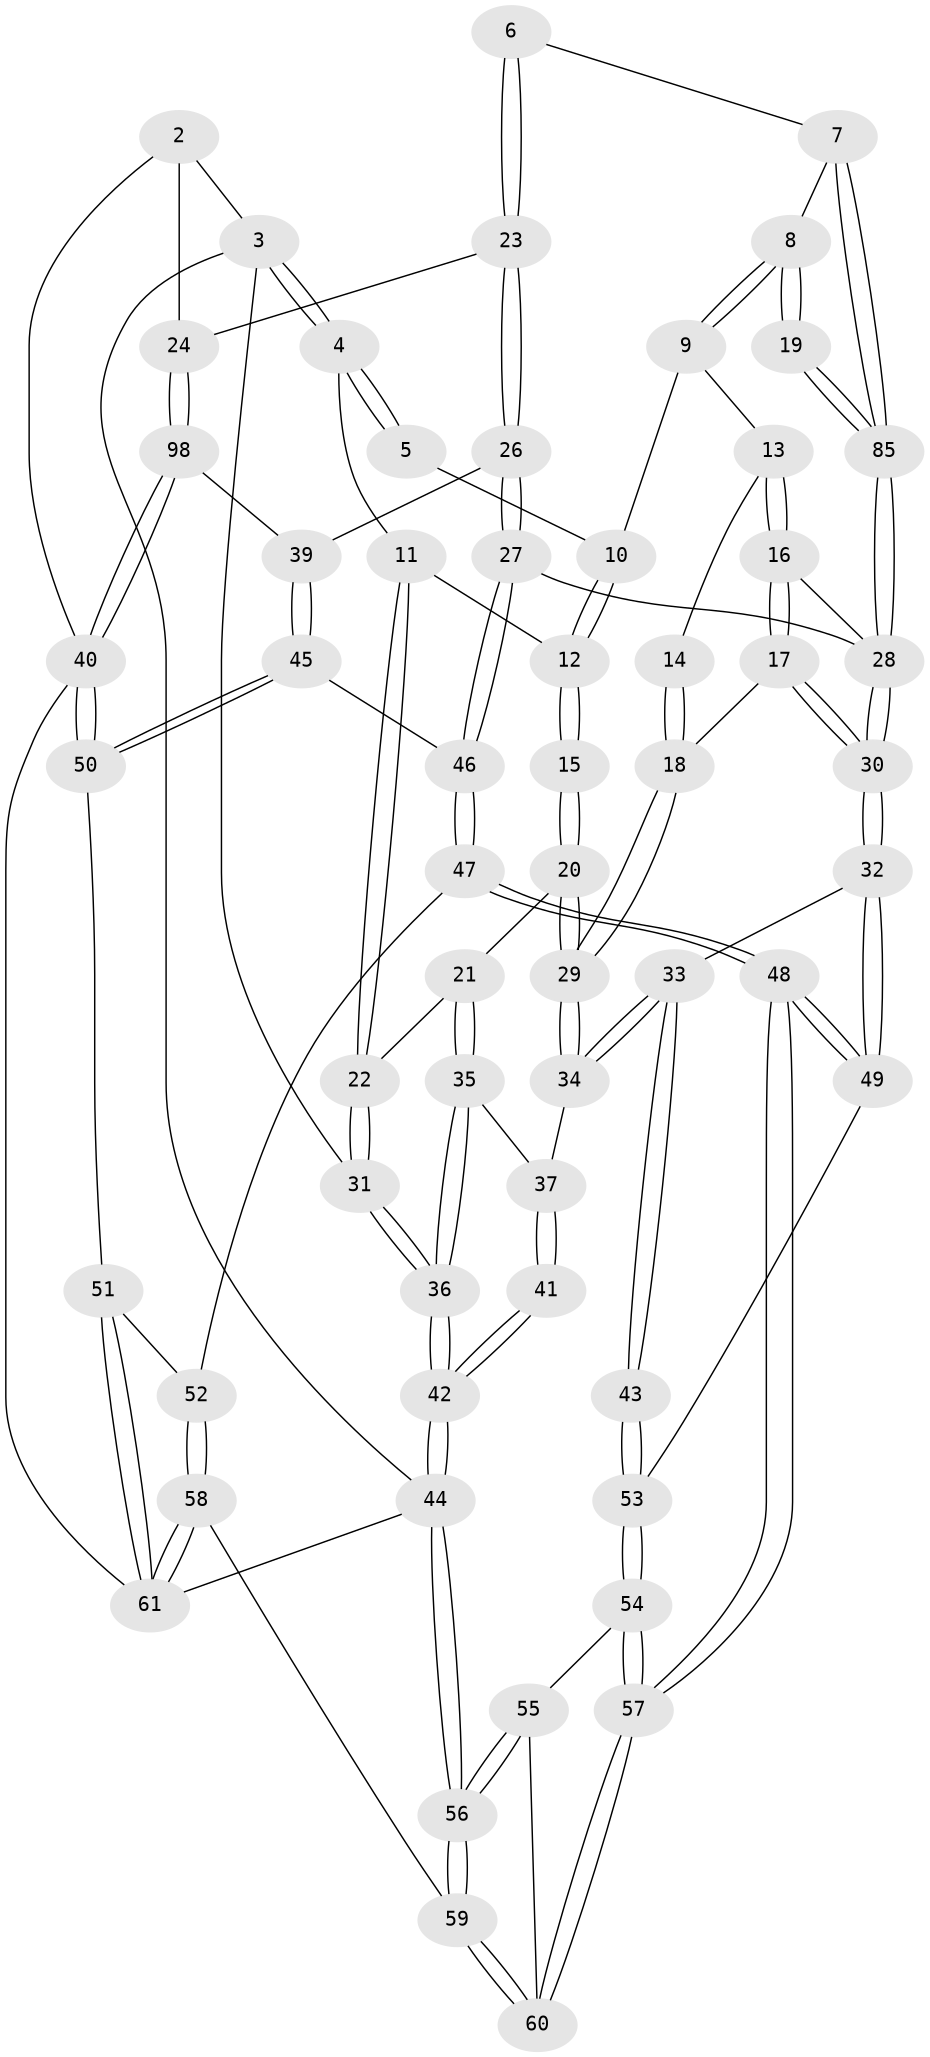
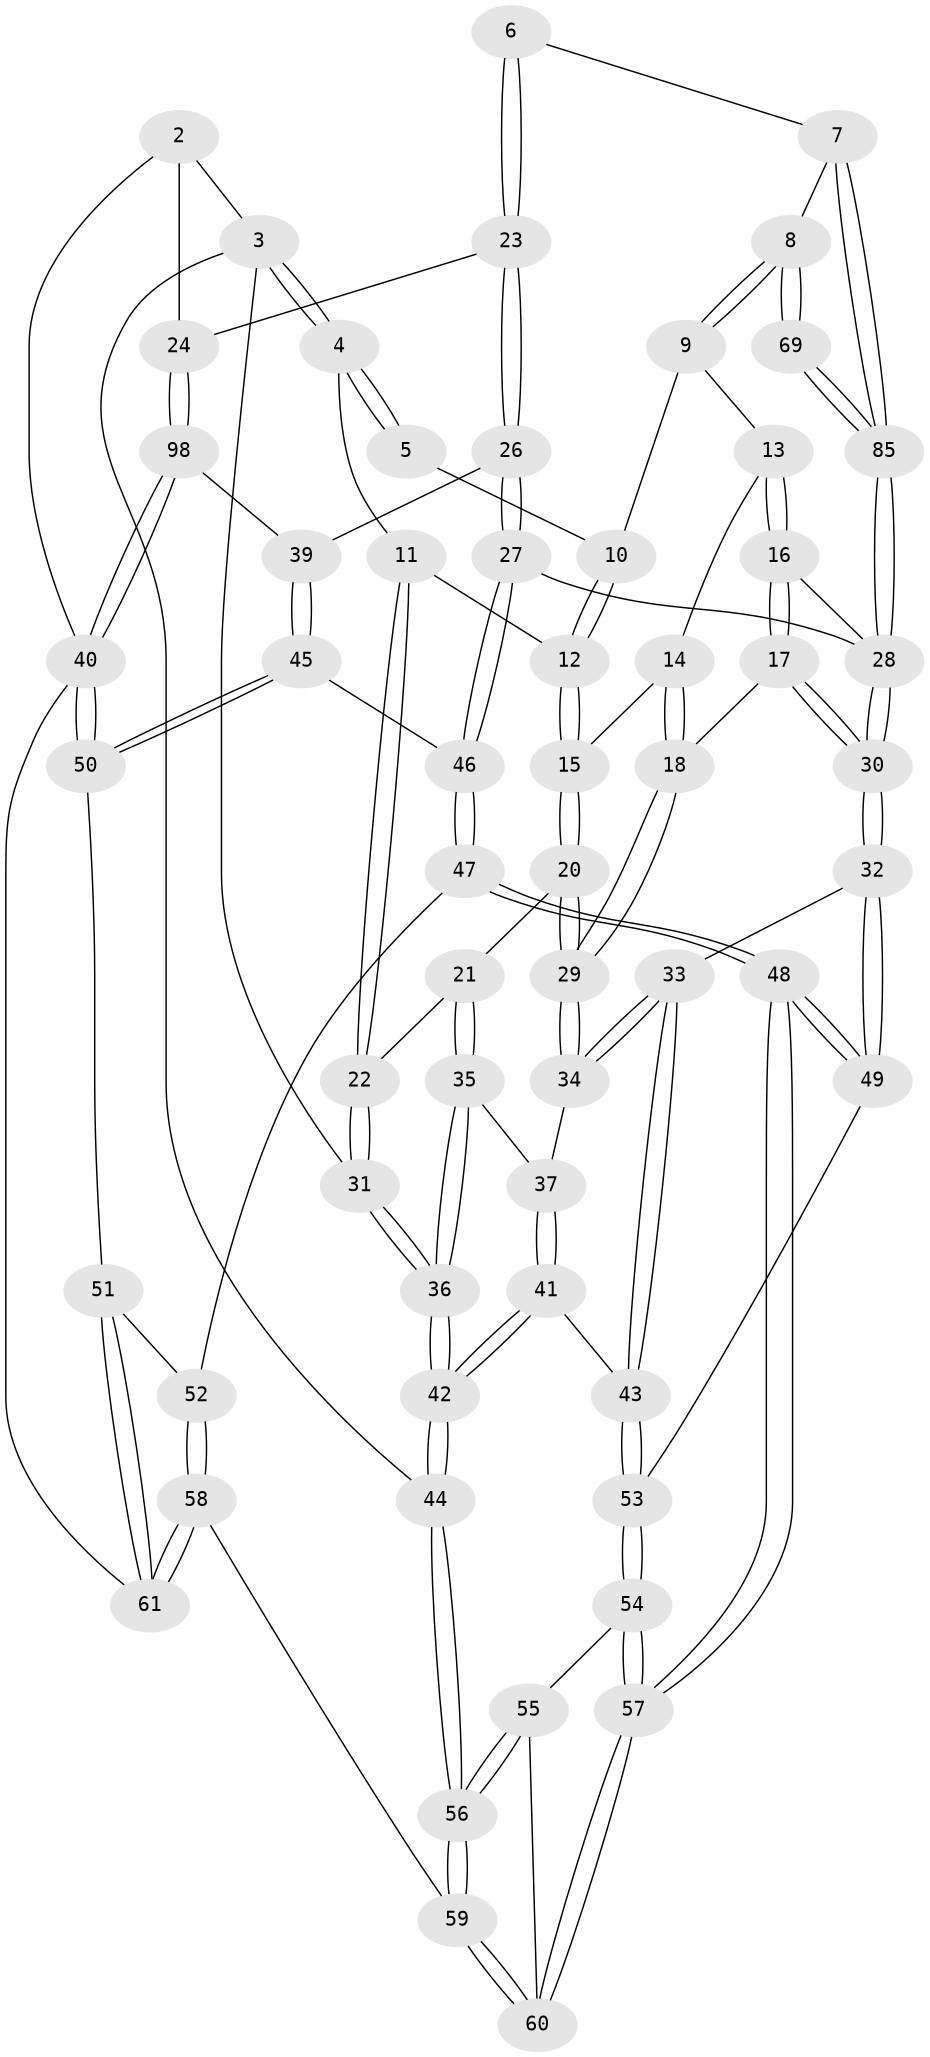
(791, 347) -> (791, 347)
none -> (622, 714)
none -> (589, 1343)
(293, 1553) -> none
